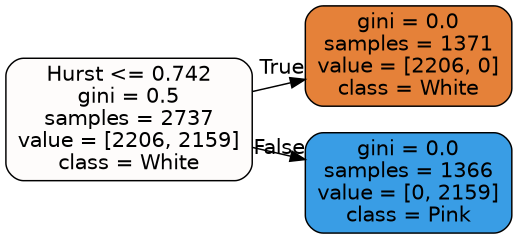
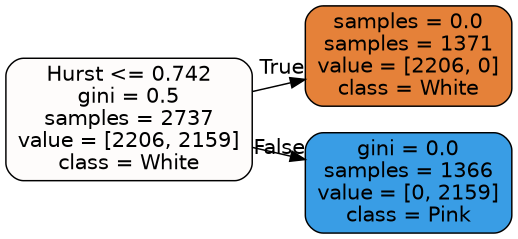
(409, 56) -> (409, 56)
